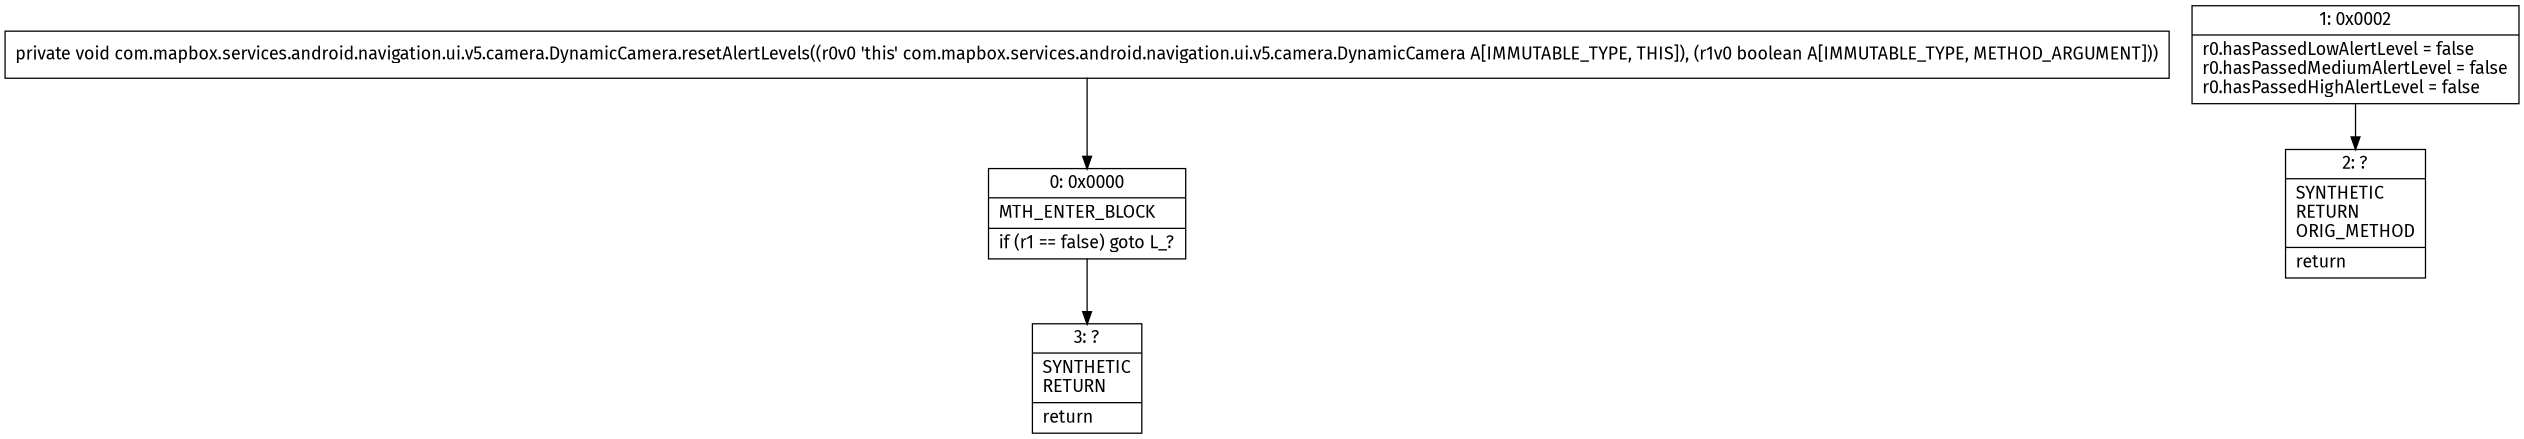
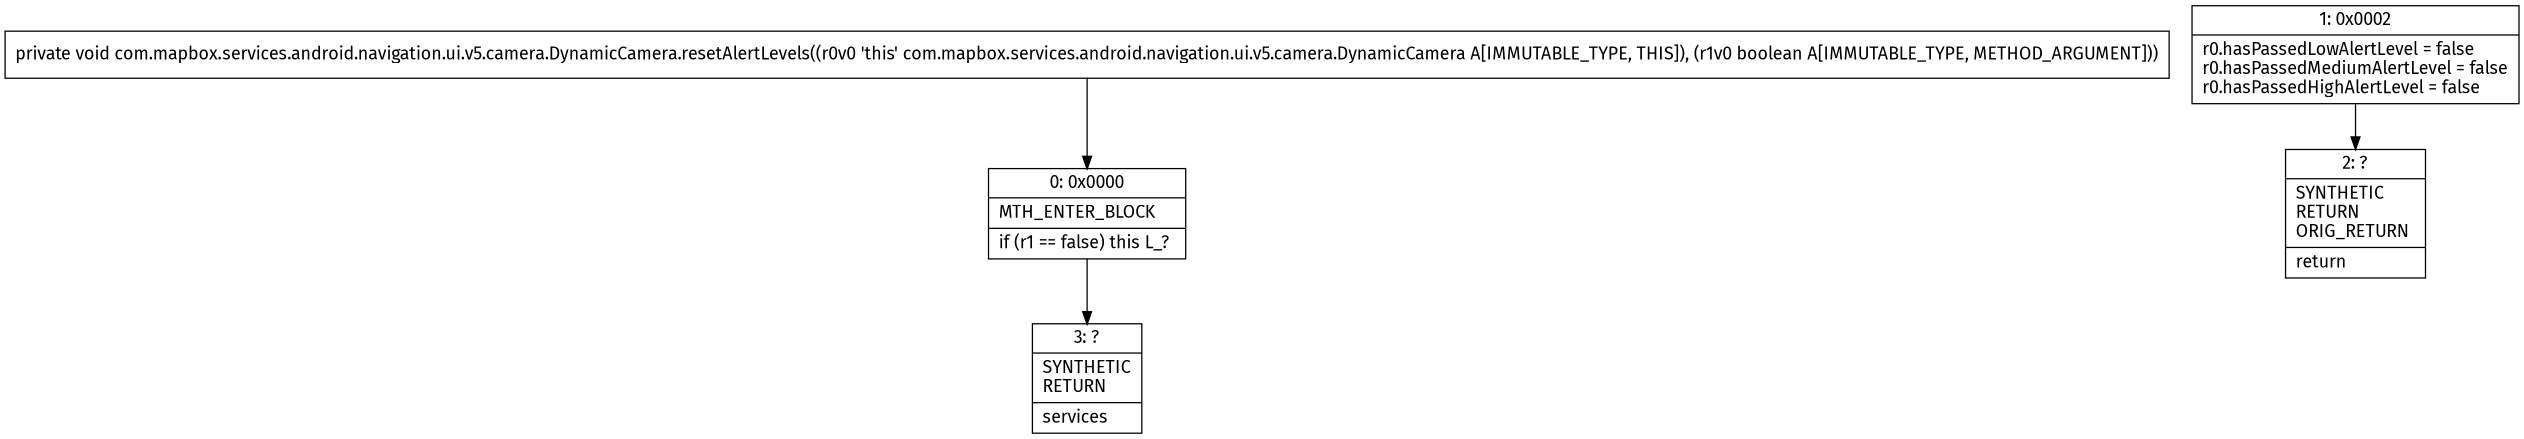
(2356, 232) -> (2353, 232)
(1087, 243) -> (1085, 243)
(1068, 417) -> (1076, 417)
